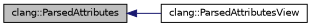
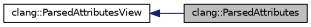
(149, 13) -> (172, 13)
